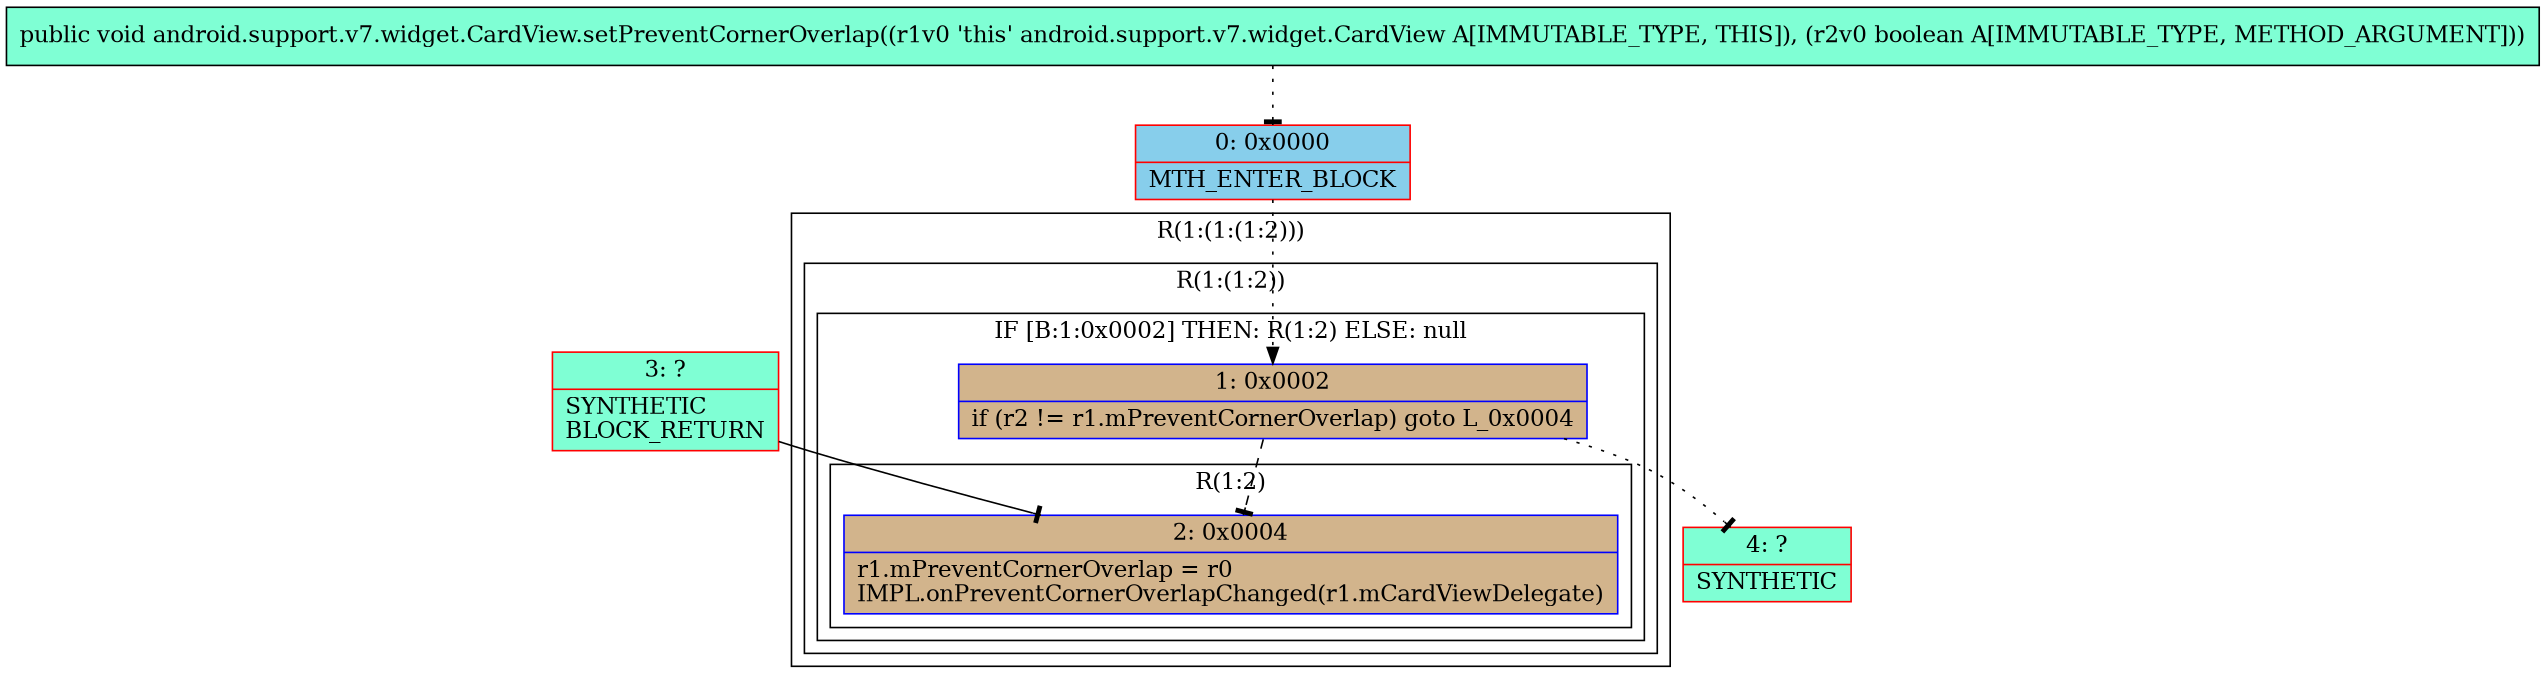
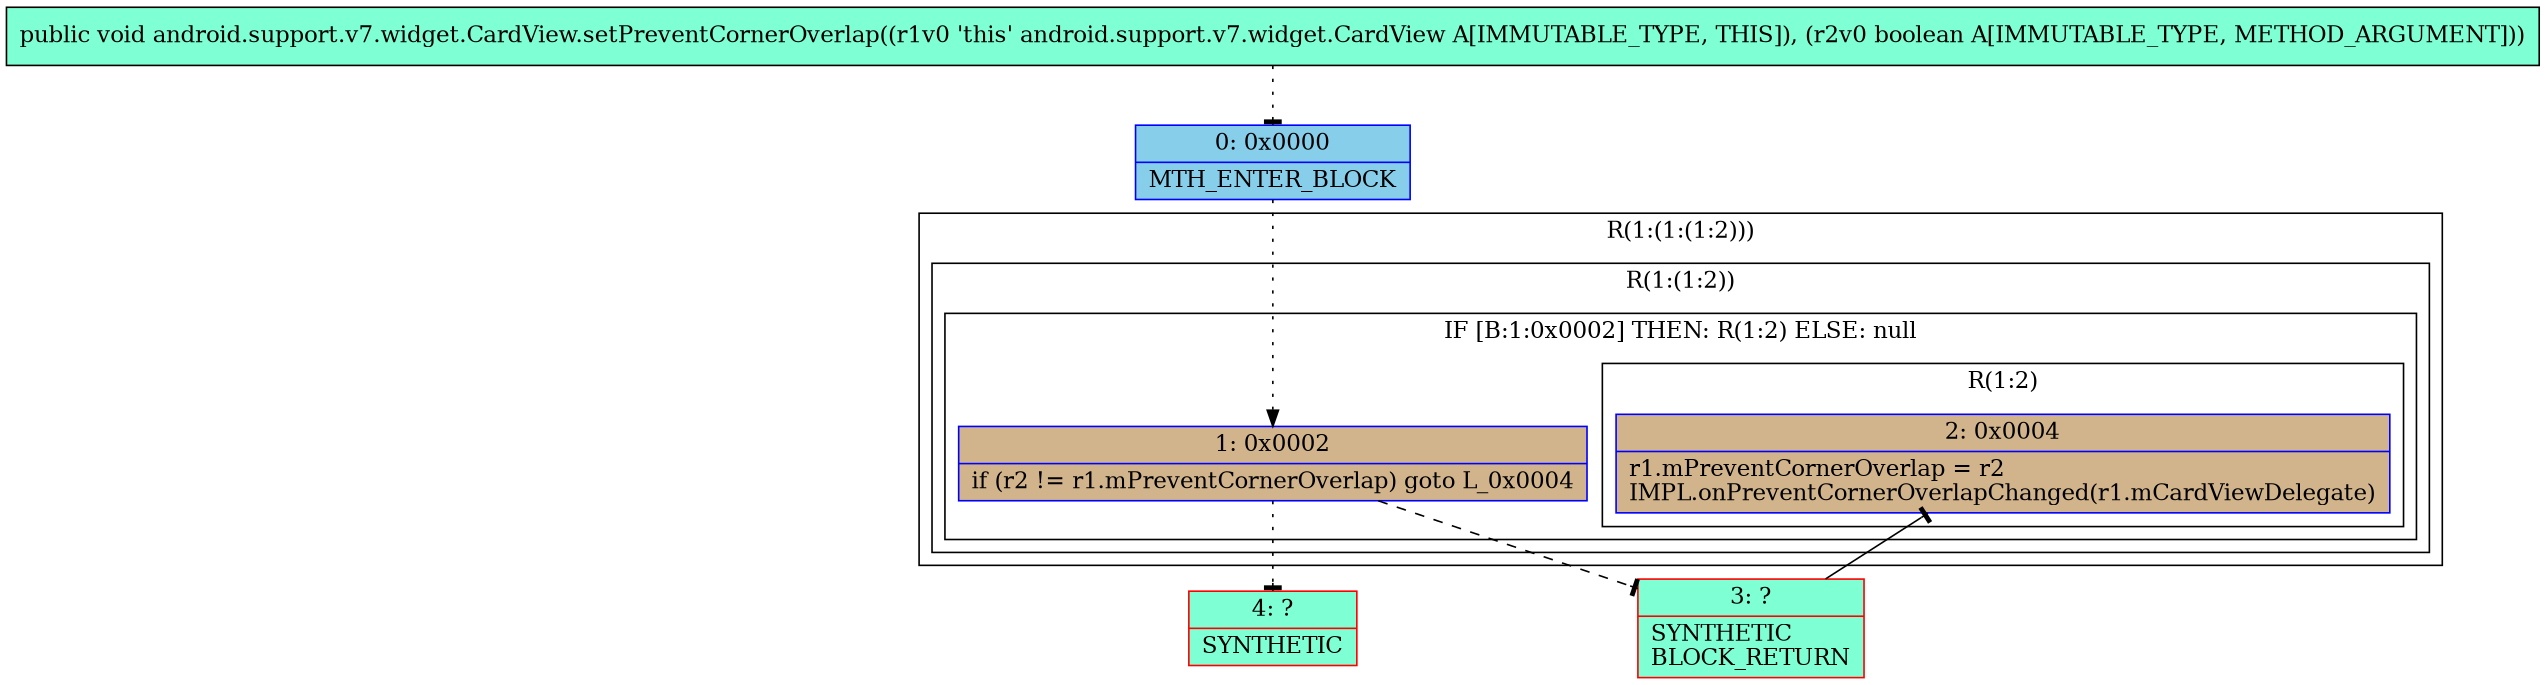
(1273, 162) -> (1273, 162)
(1254, 475) -> (1460, 528)
(1045, 570) -> (1817, 469)
